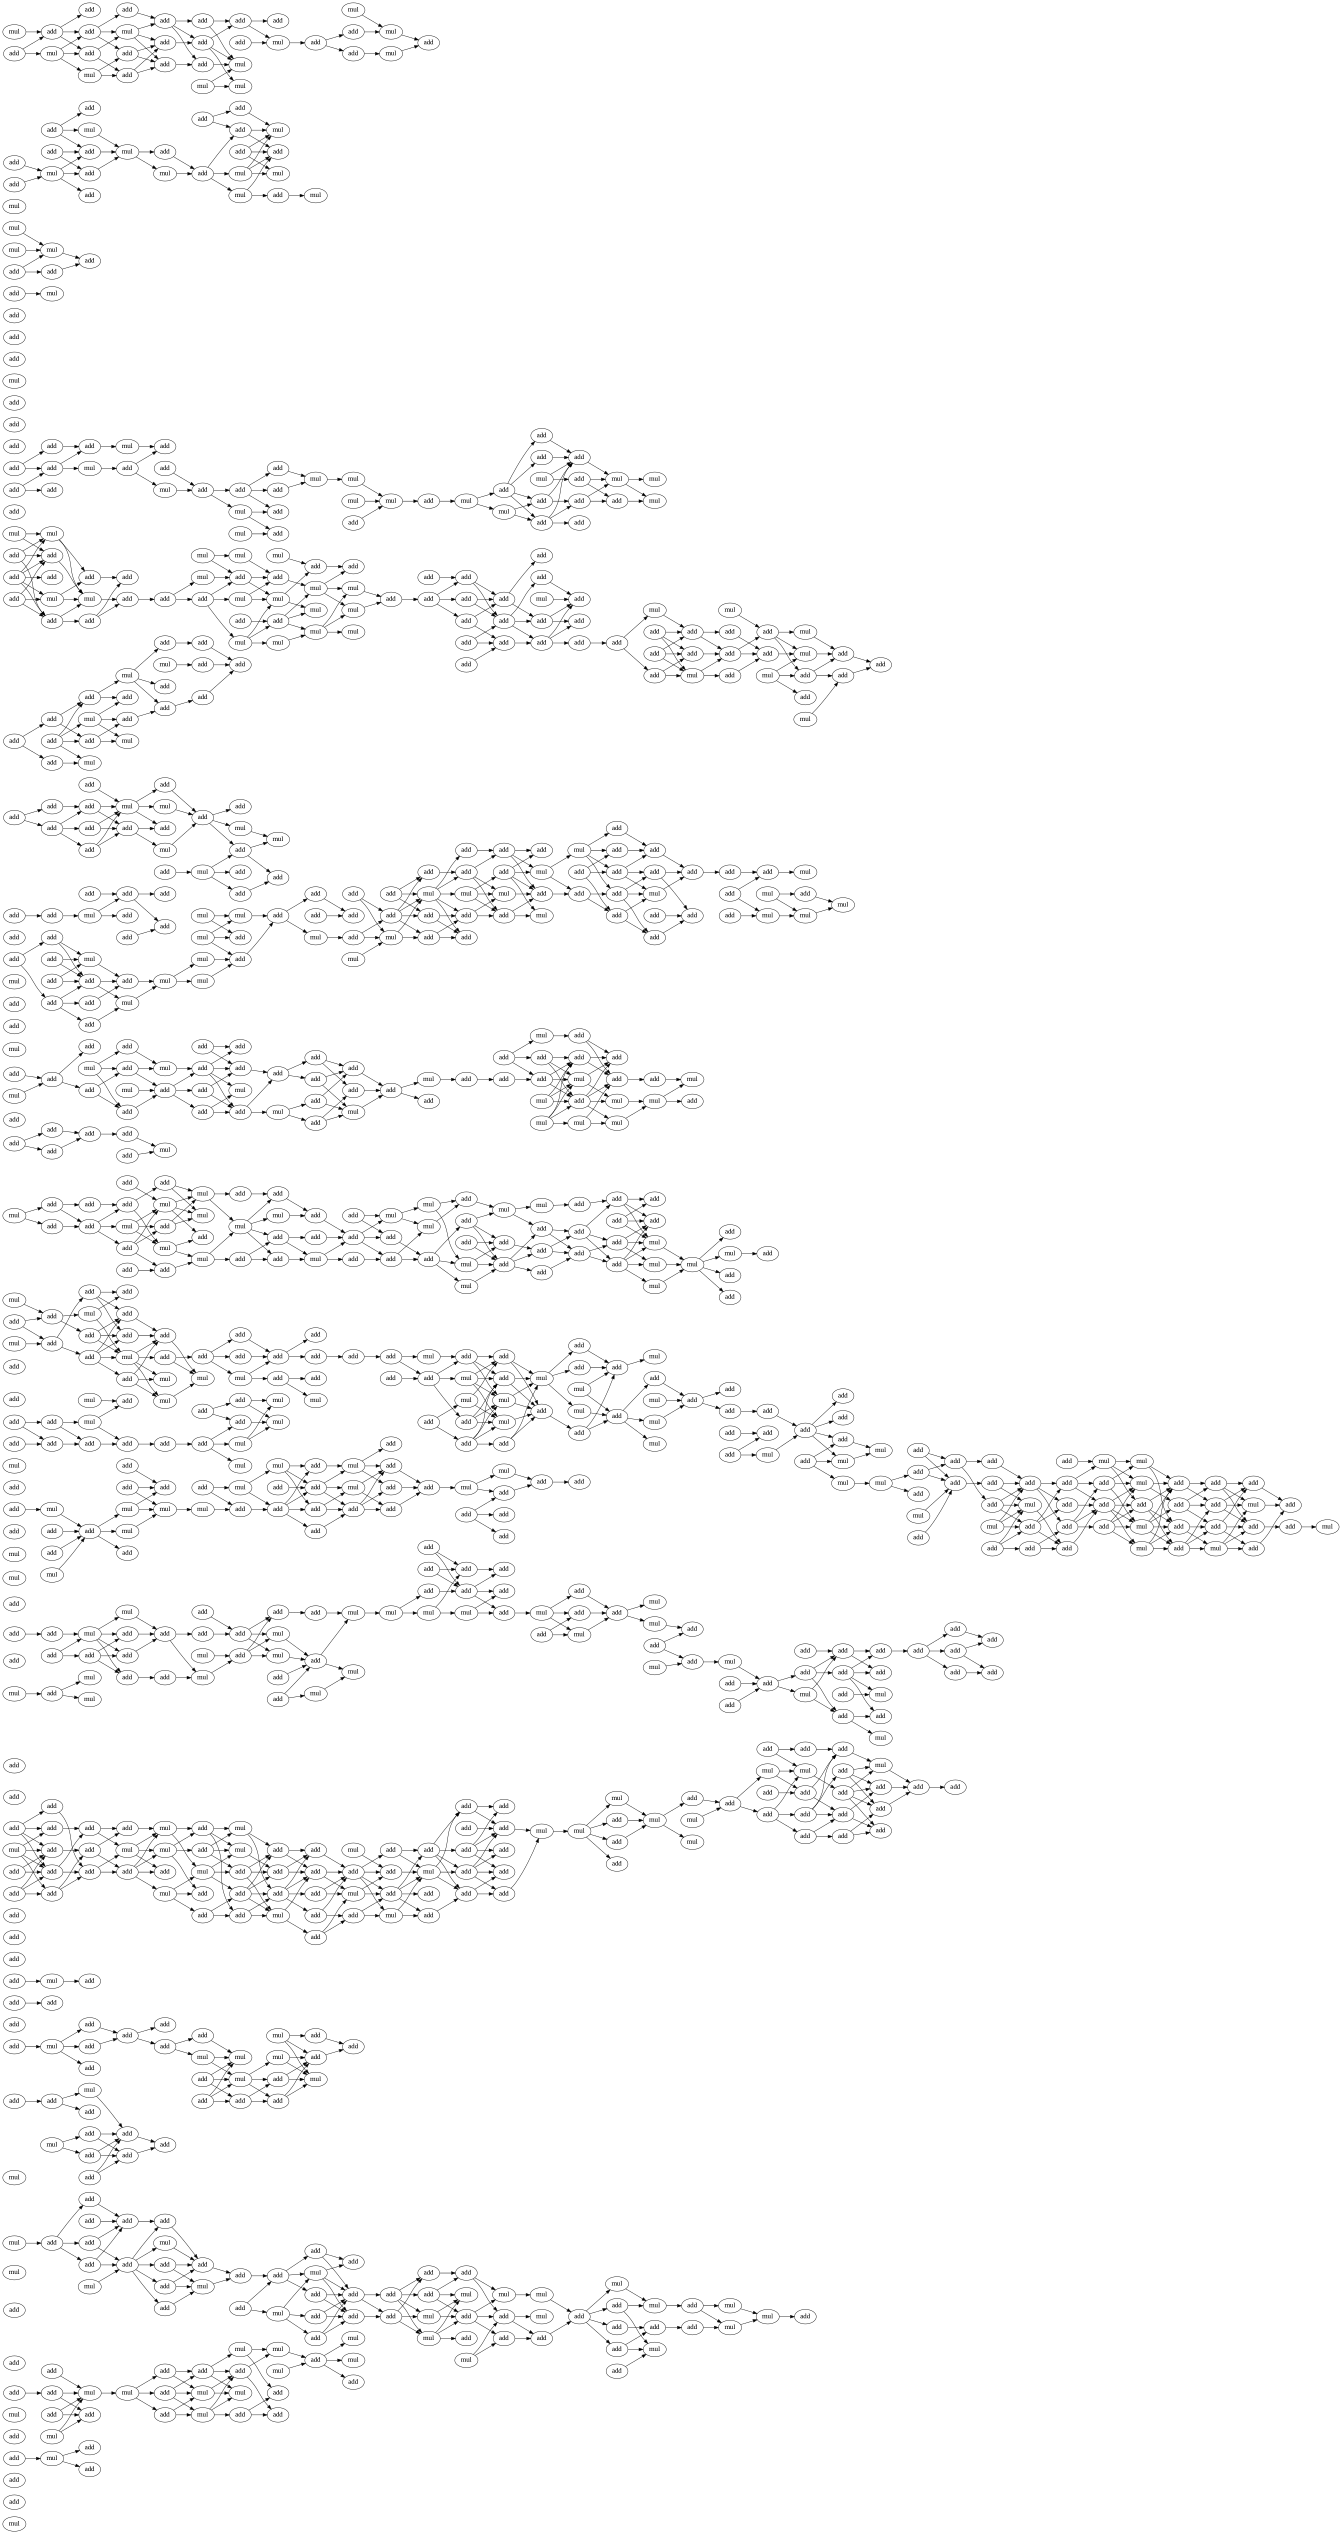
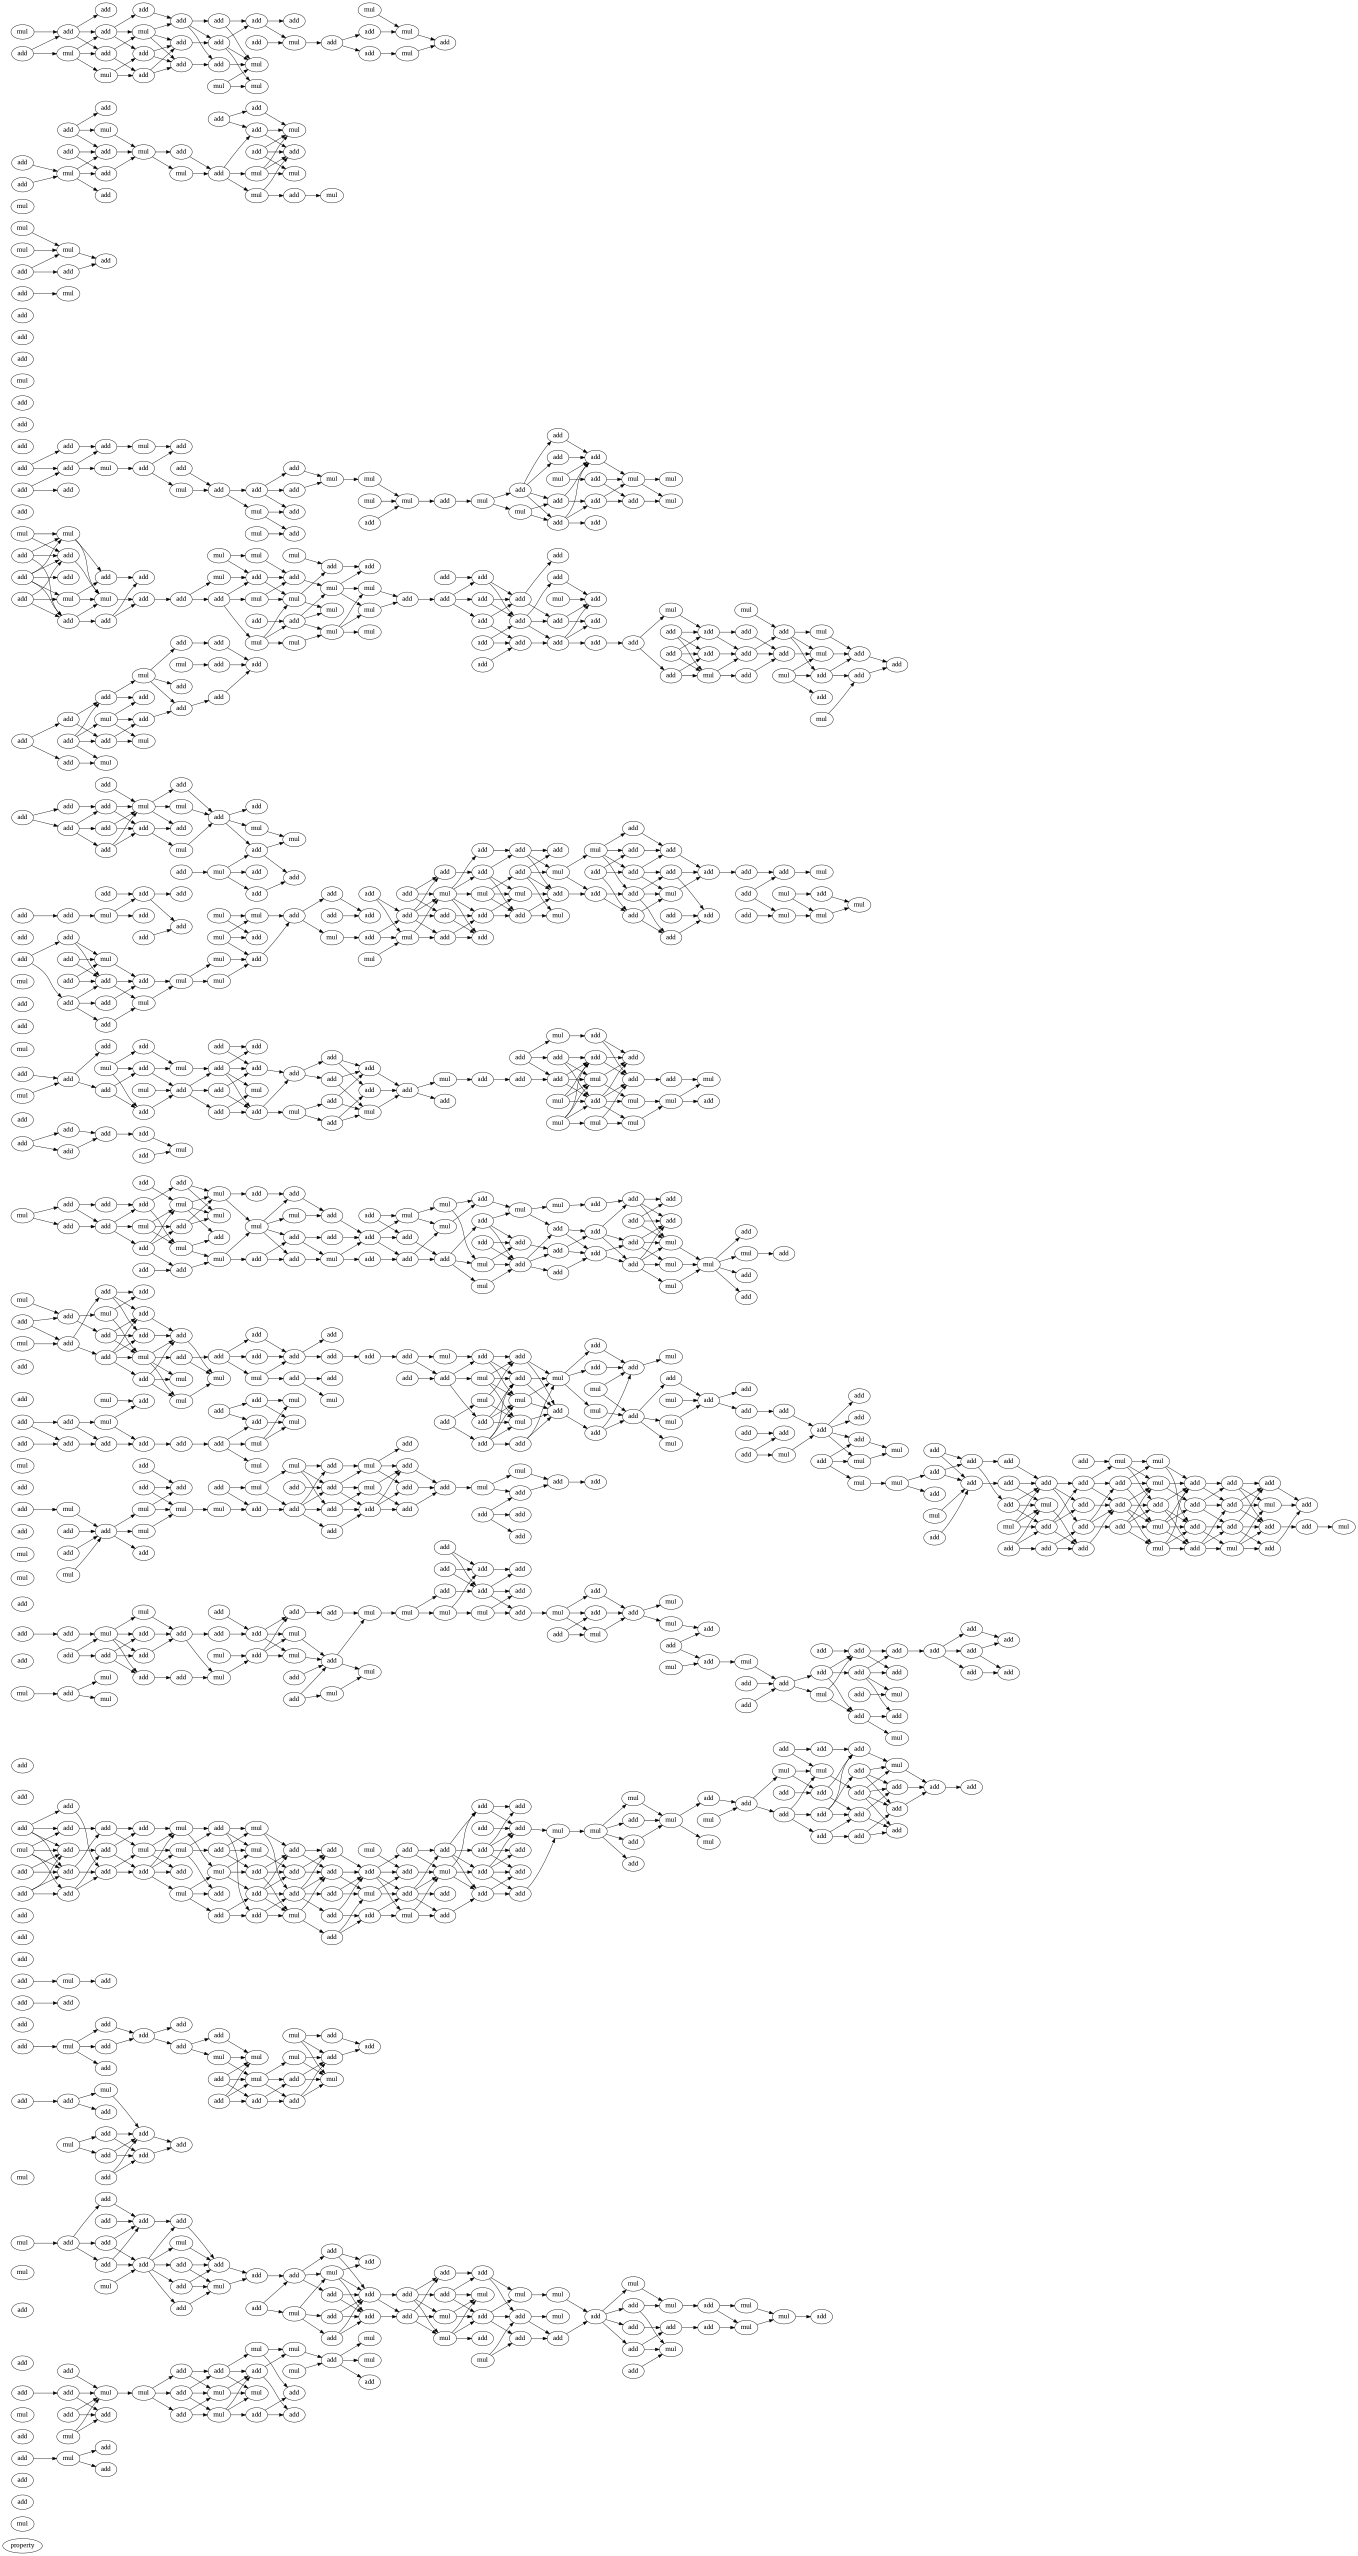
none -> (23, 2546)
